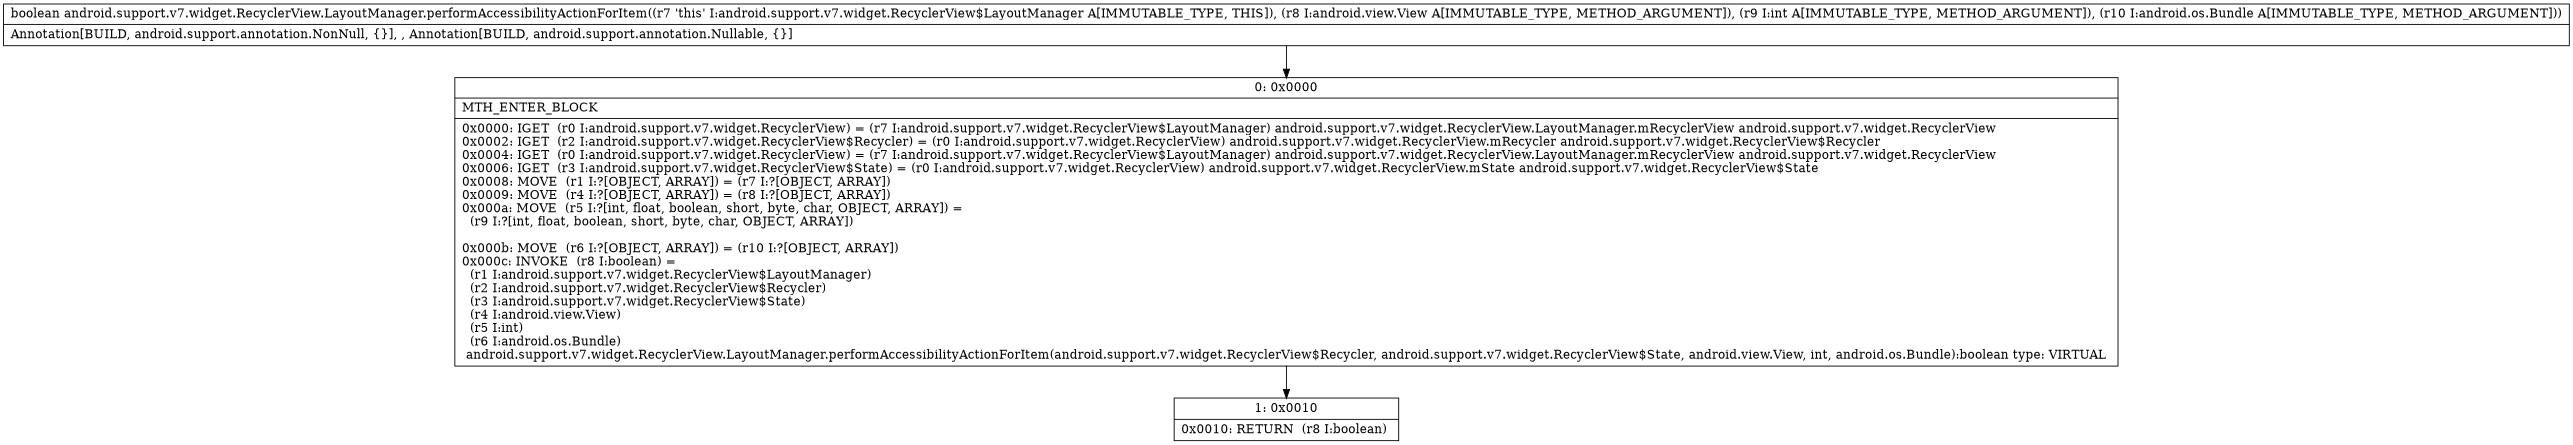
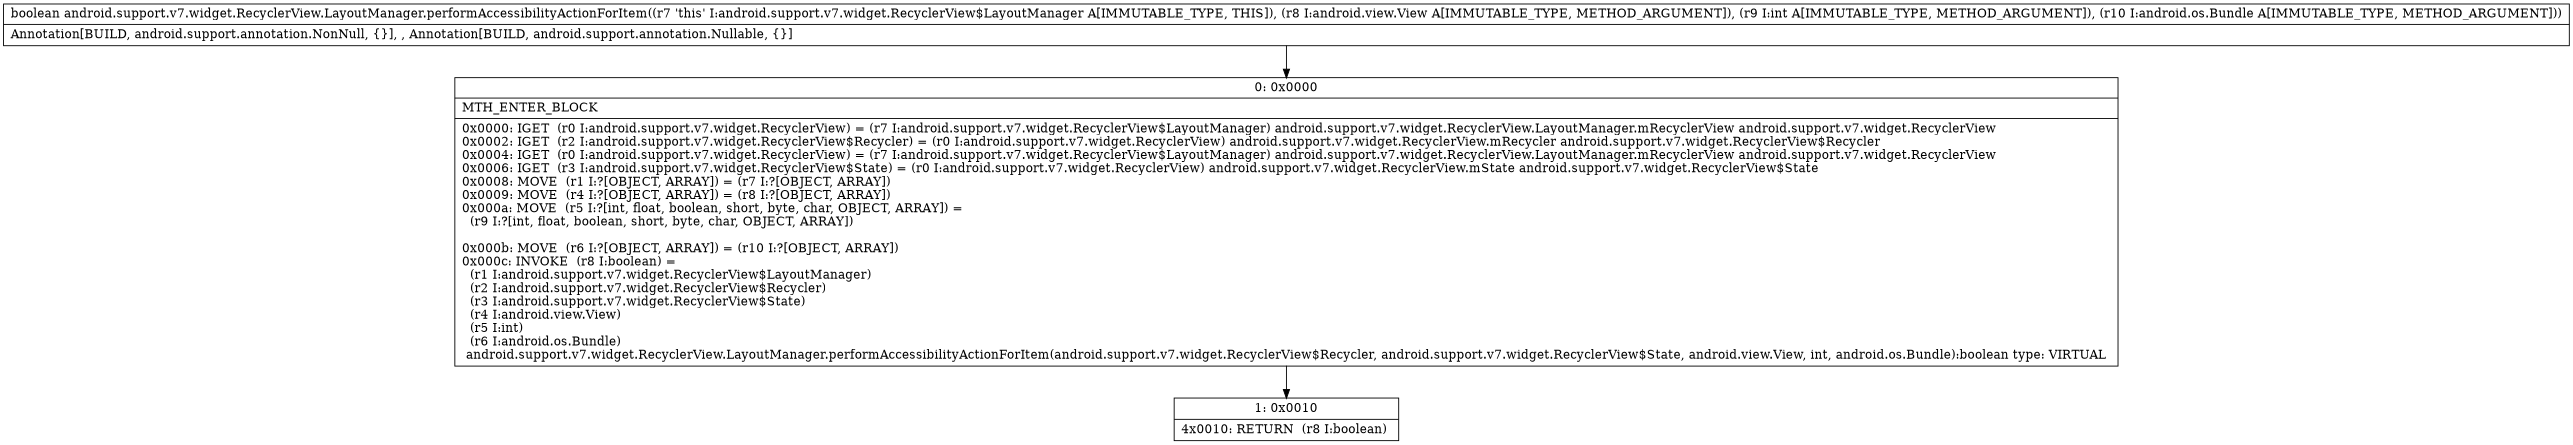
(1286, 430) -> (1286, 430)
